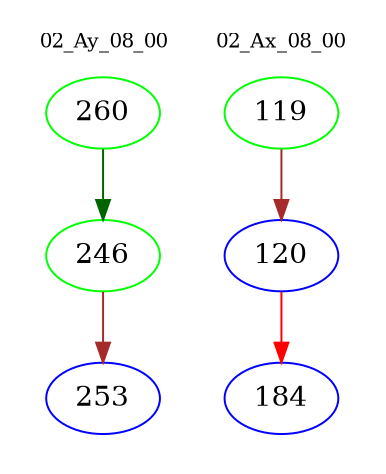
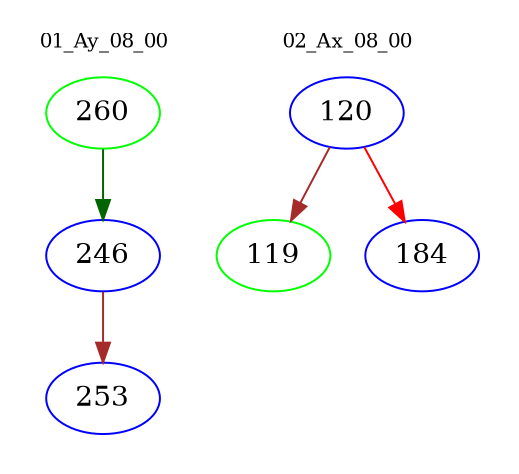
(104, 43) -> (104, 43)
(281, 175) -> (315, 175)
(103, 256) -> (103, 256)
